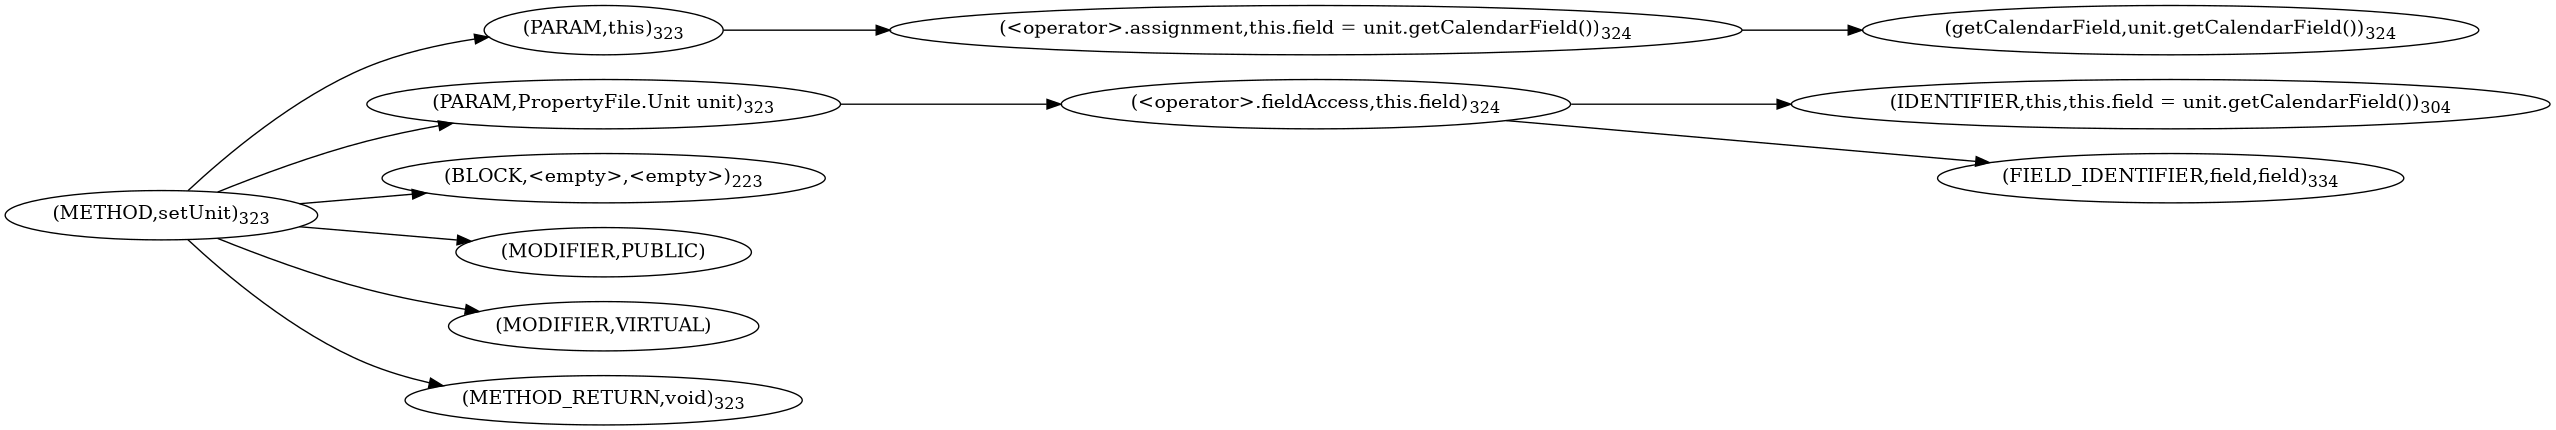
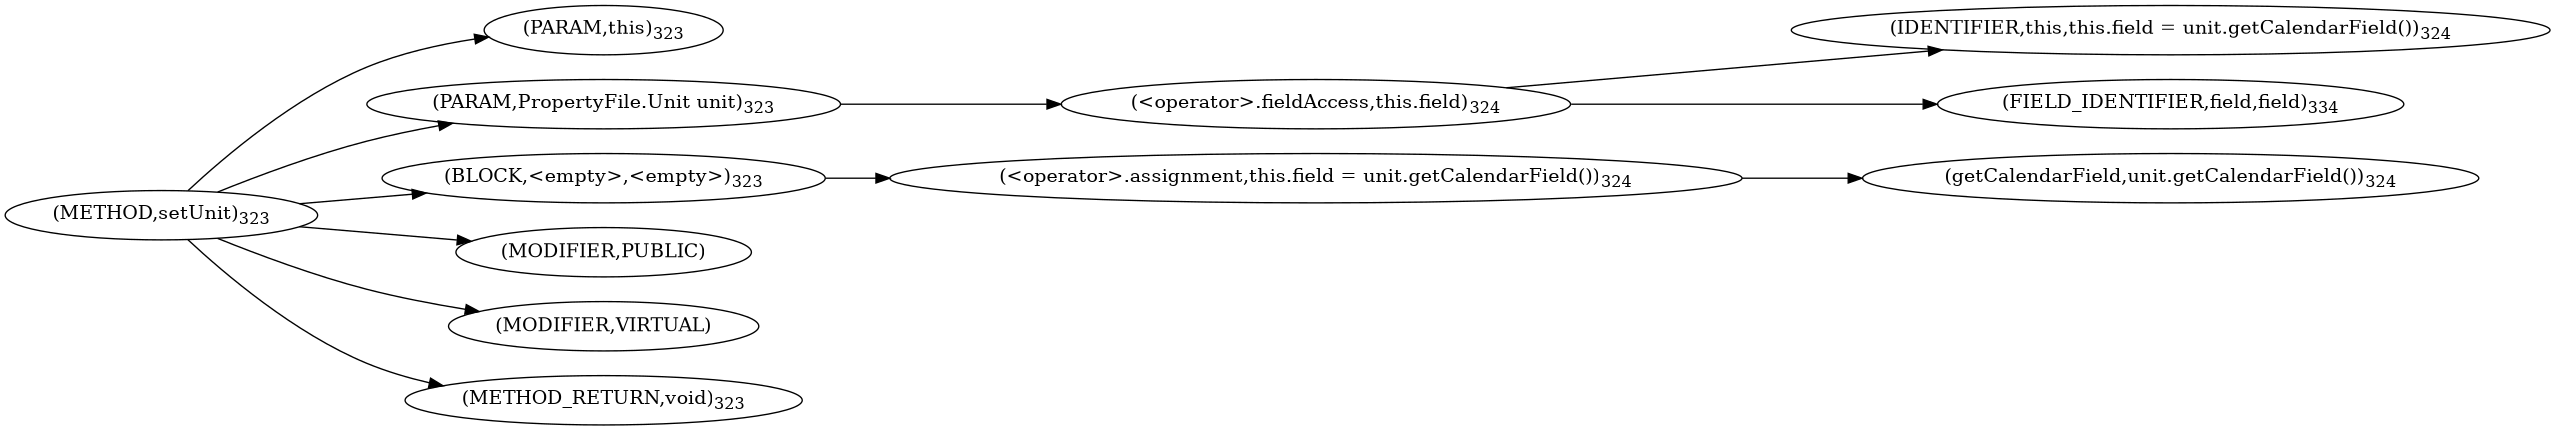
(800, 30) -> (851, 178)
(2436, 102) -> (2436, 28)
(748, 176) -> (748, 176)
